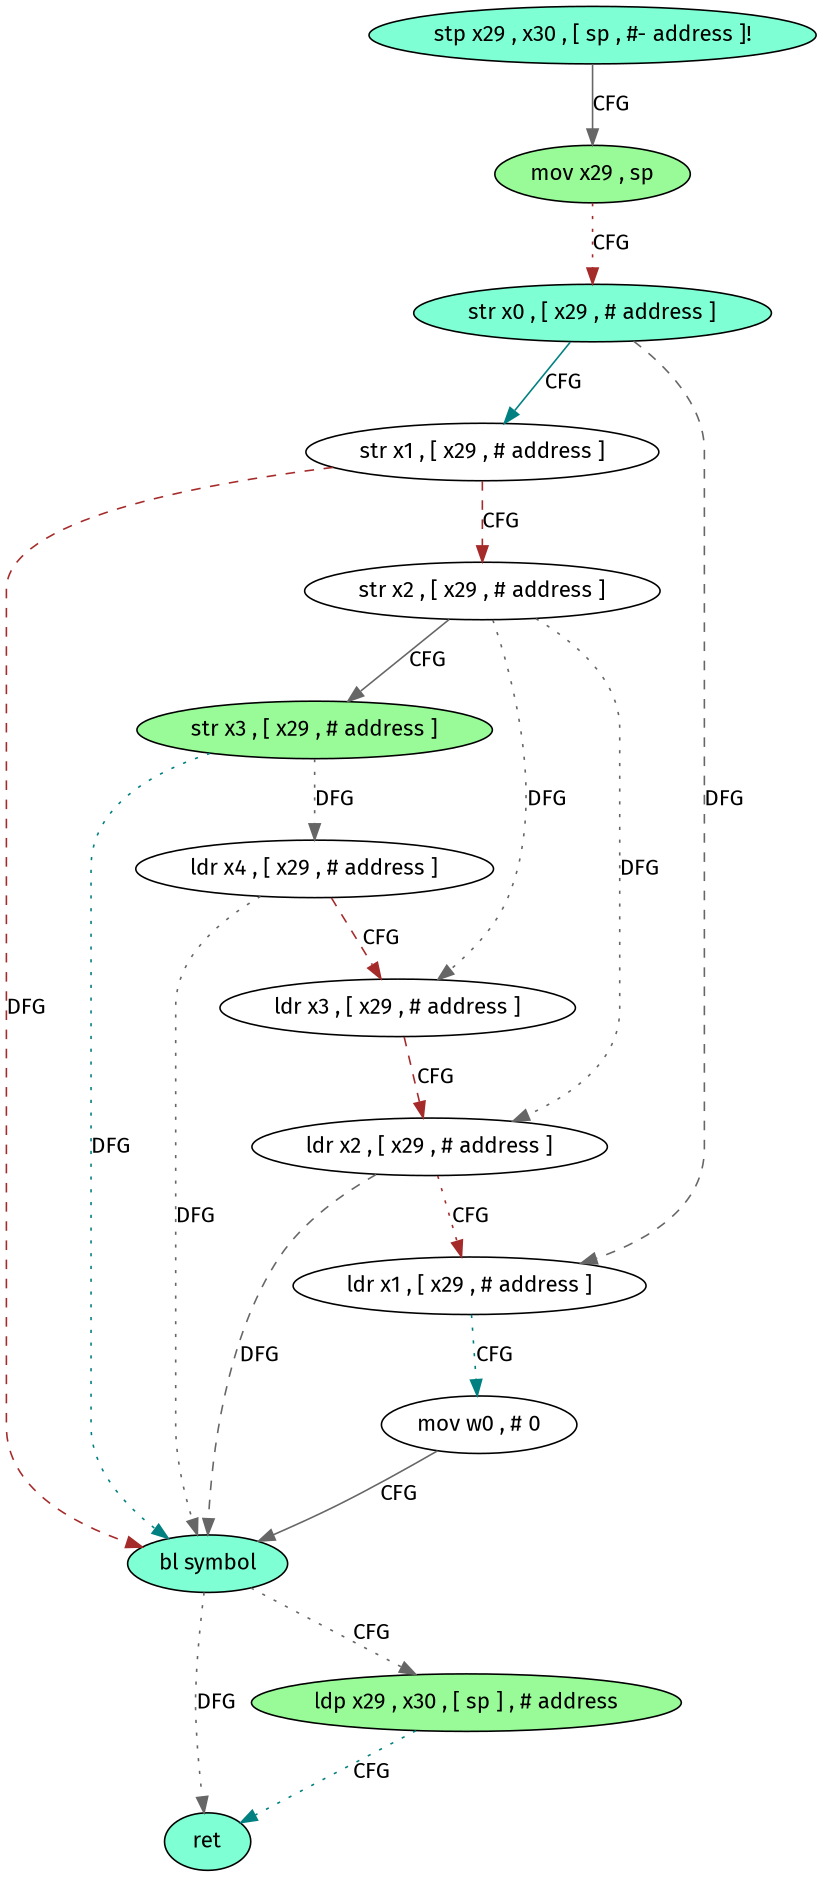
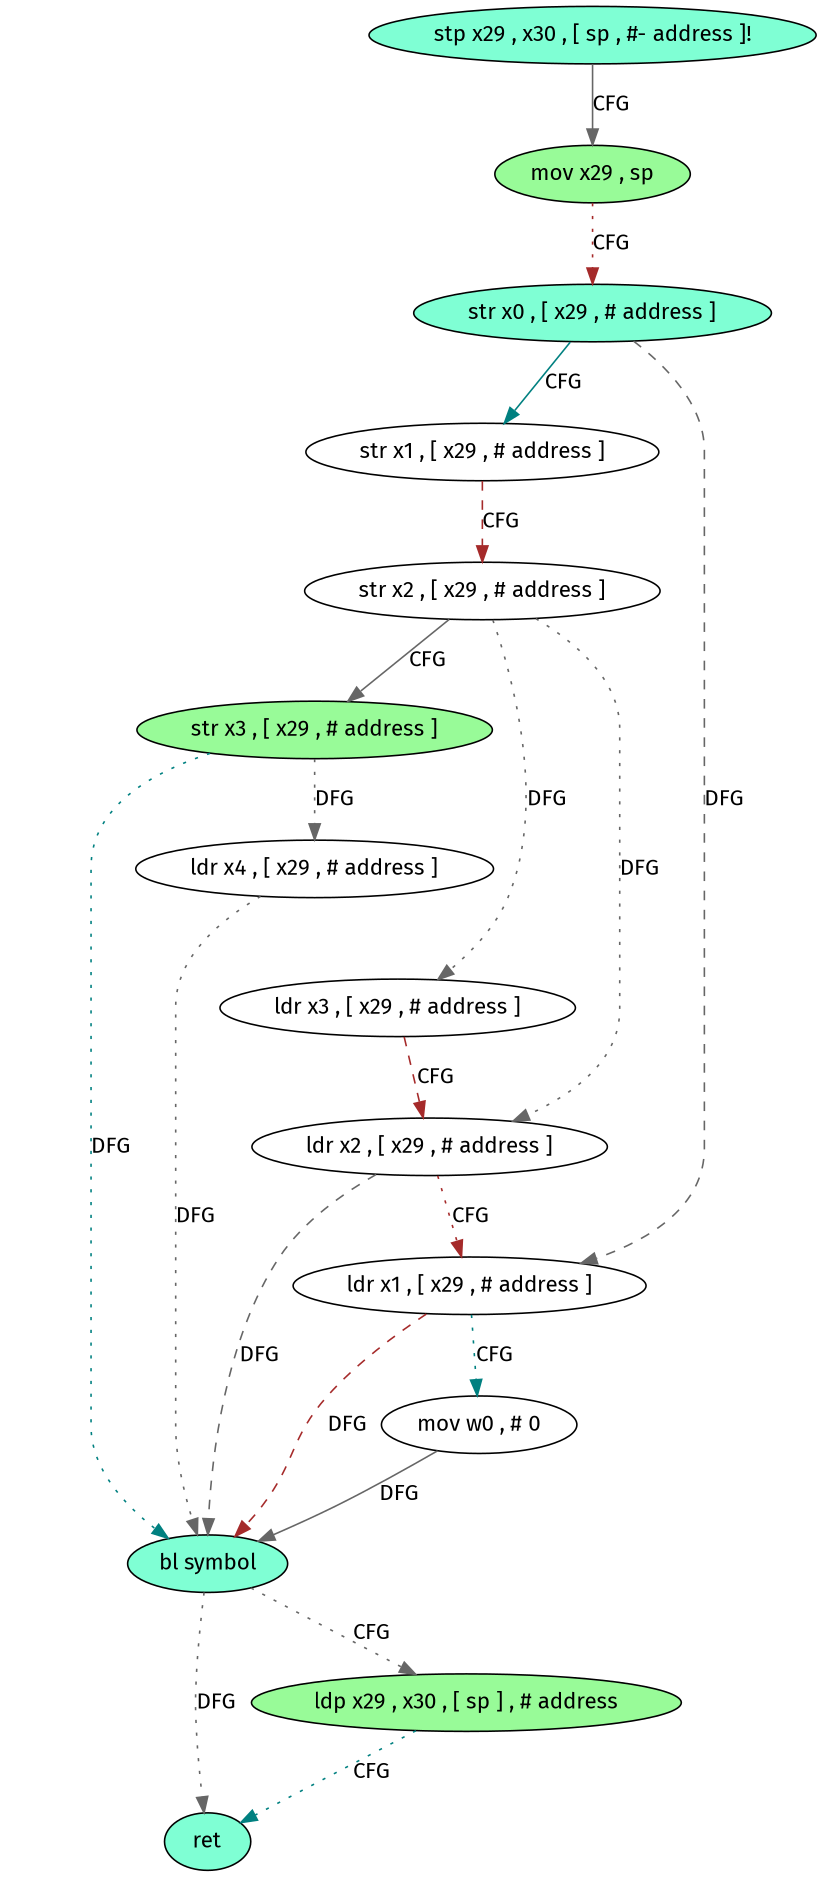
(6, 915) -> (320, 1405)
(352, 931) -> none
(399, 1494) -> (399, 1494)
